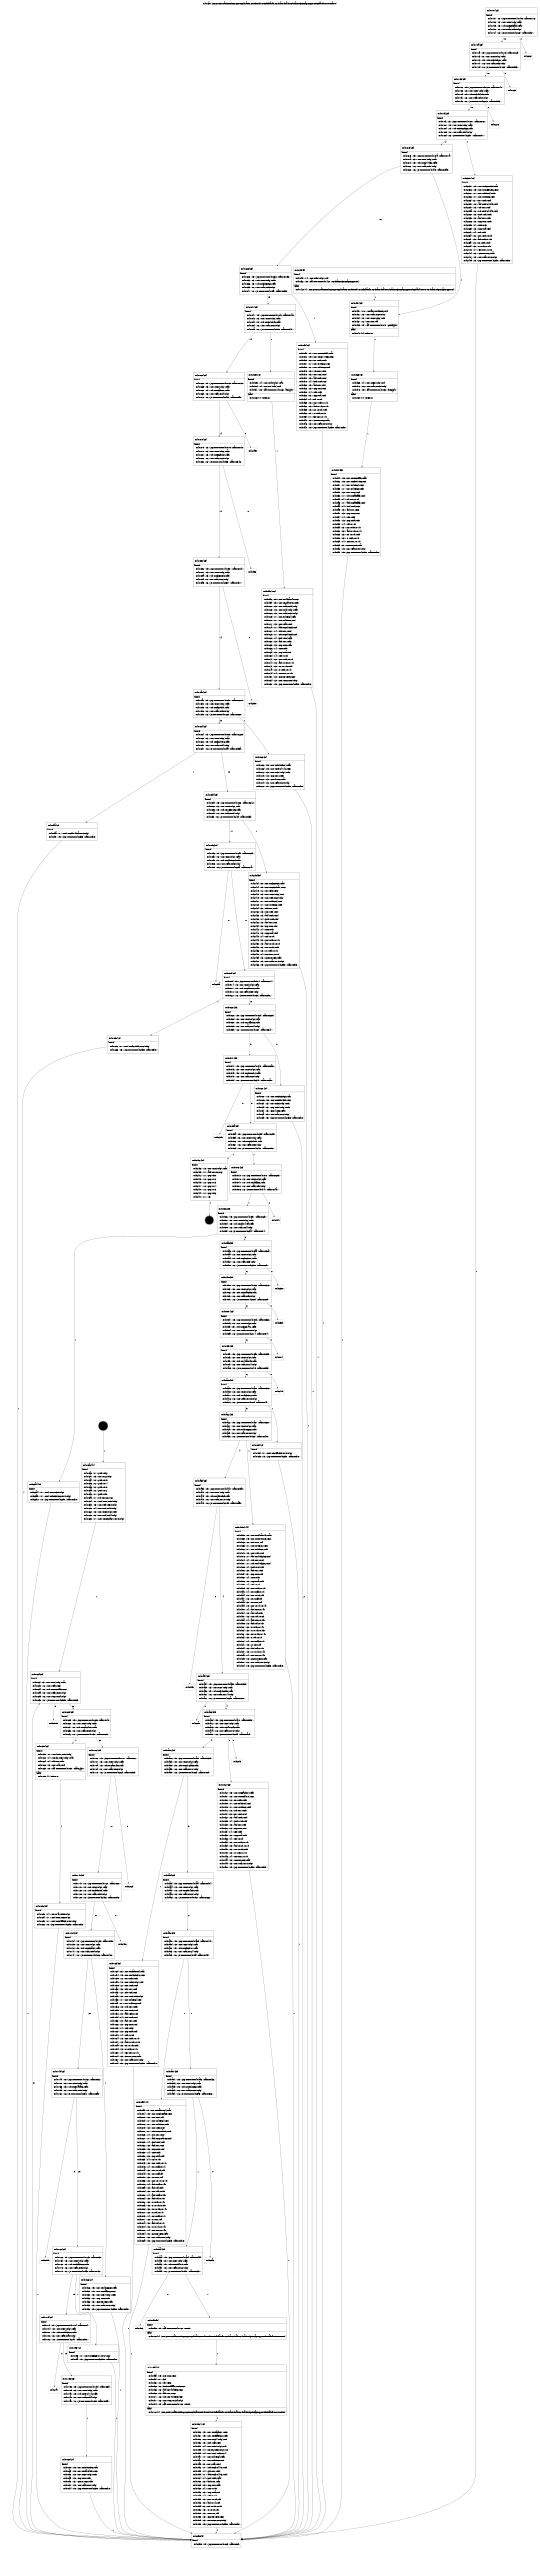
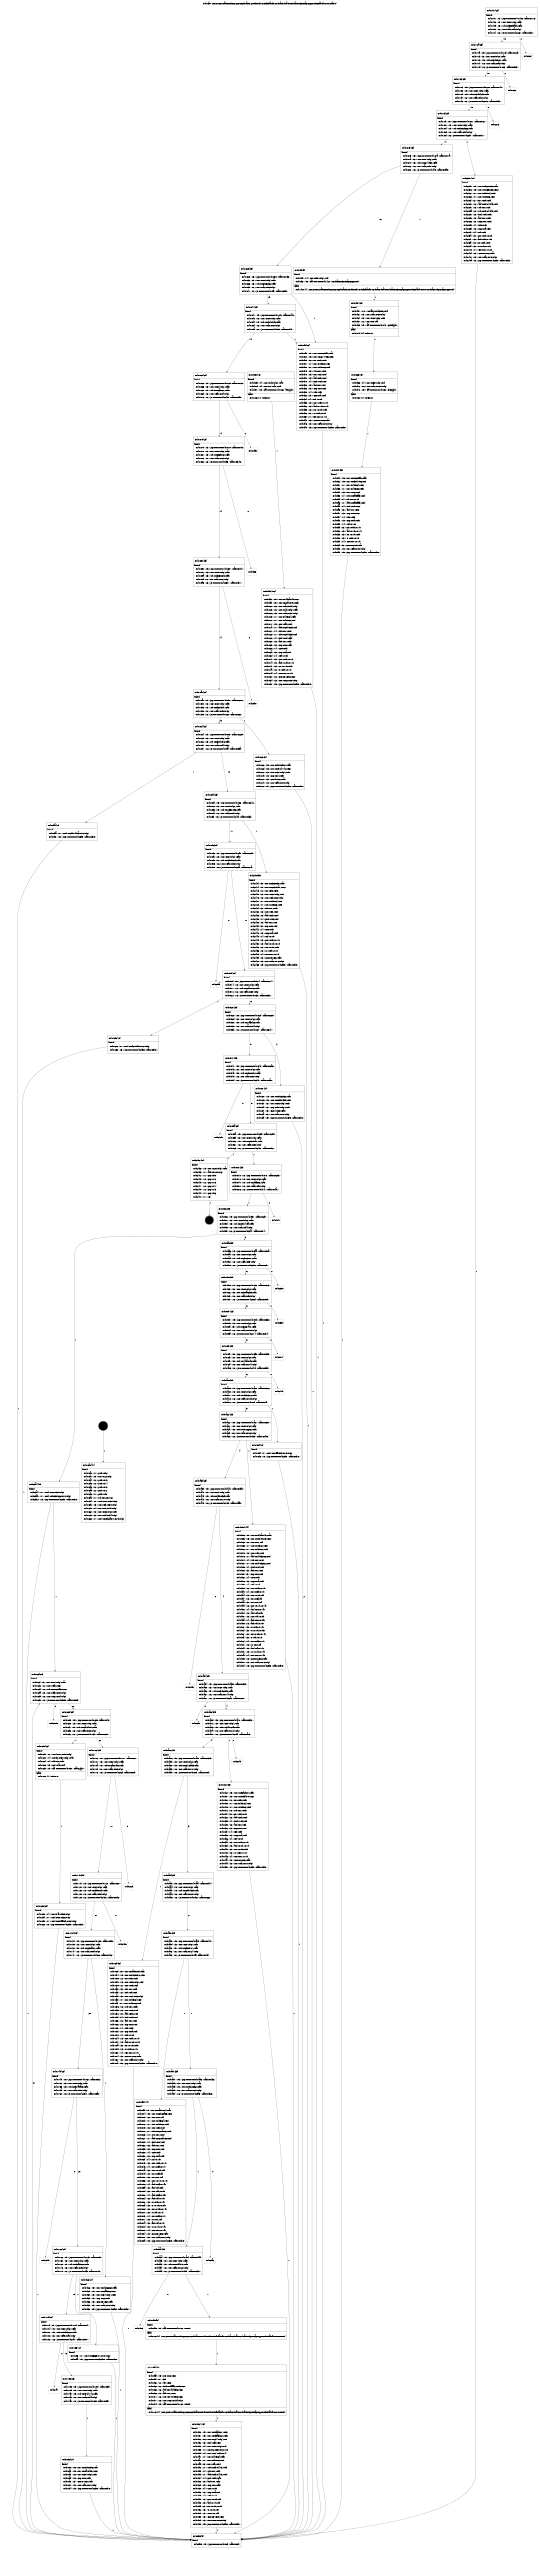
(459, 262) -> (400, 220)
(270, 352) -> (292, 338)
(78, 1596) -> (54, 1587)
(130, 2403) -> none
